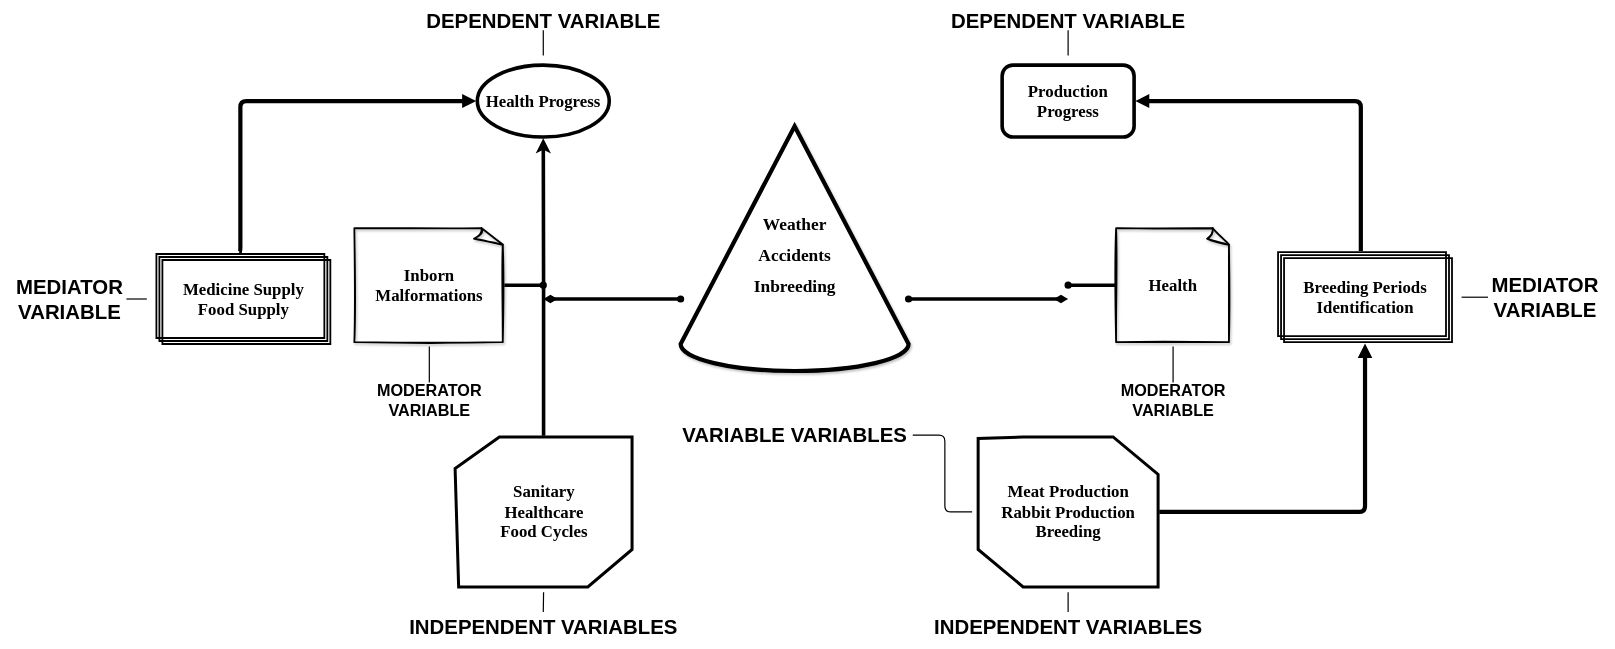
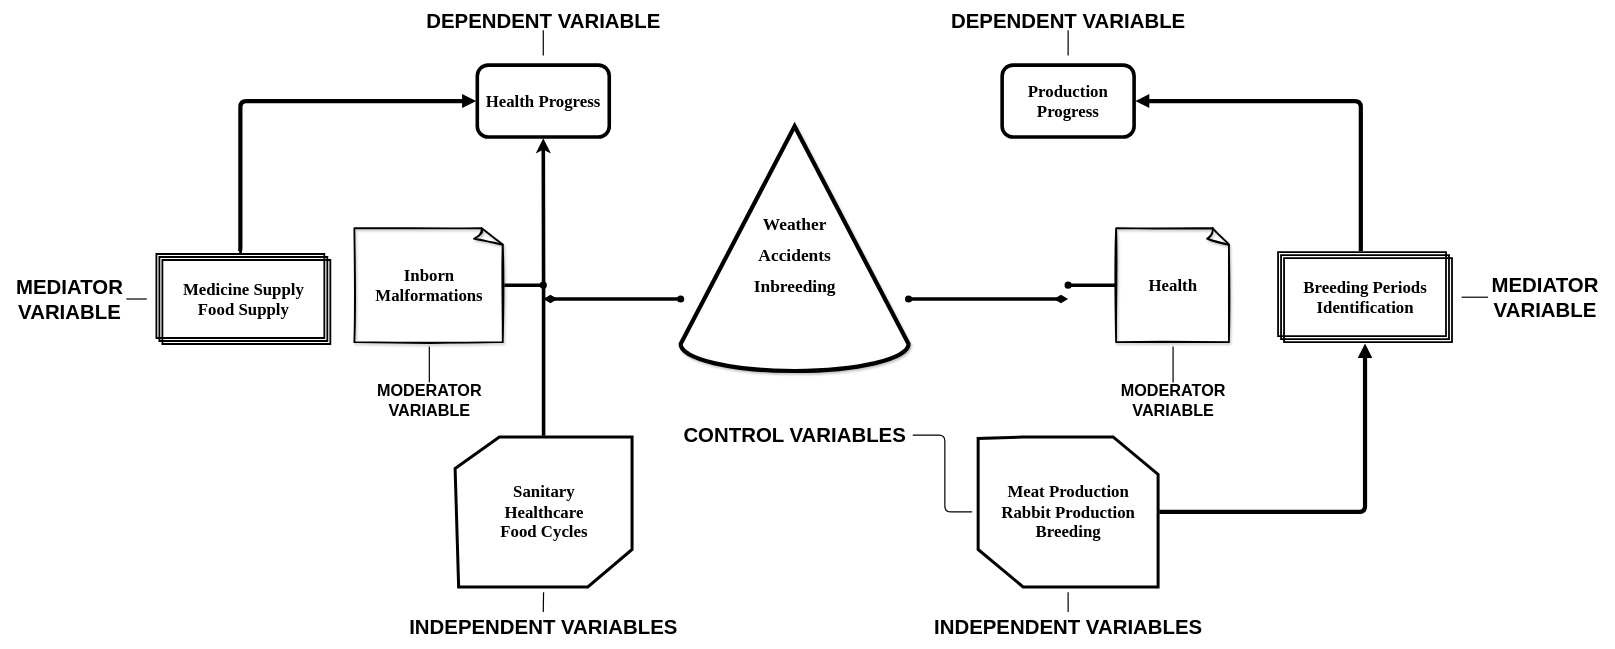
(543, 101) -> (543, 101)
(795, 435) -> (795, 435)
